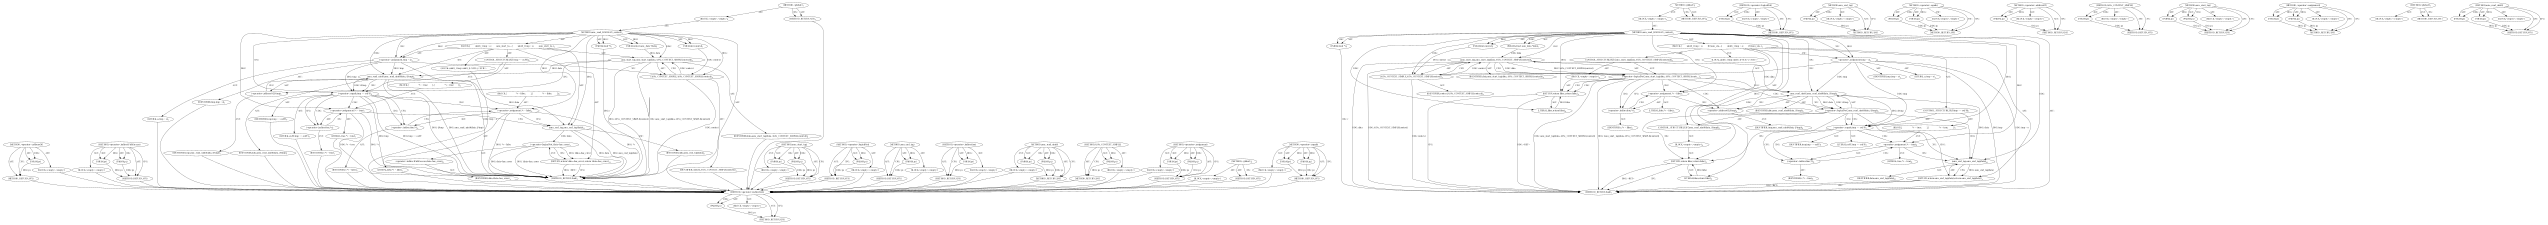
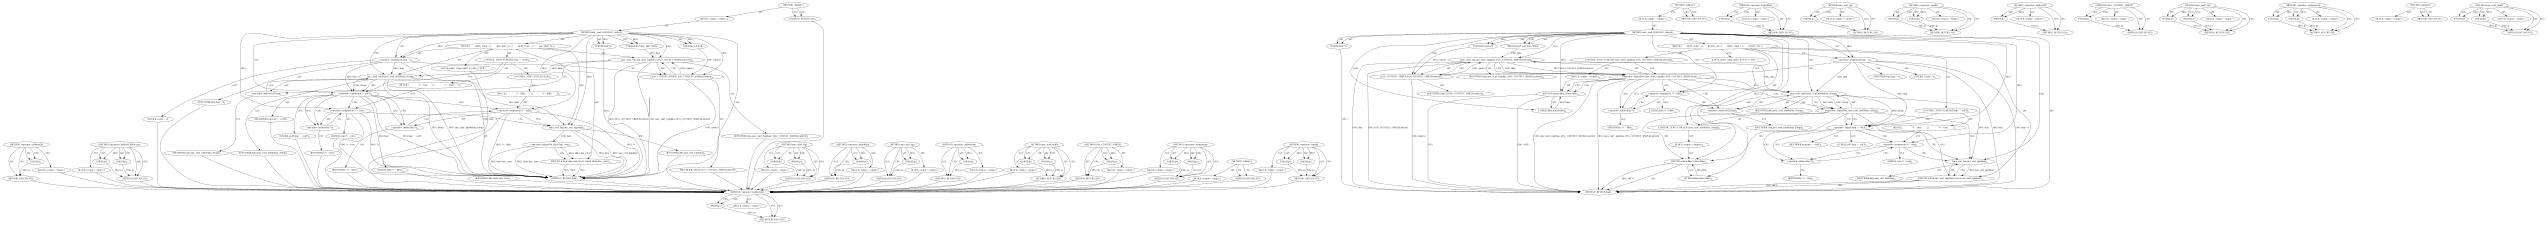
none -> (533, 77)
(551, 156) -> none
(419, 162) -> none
